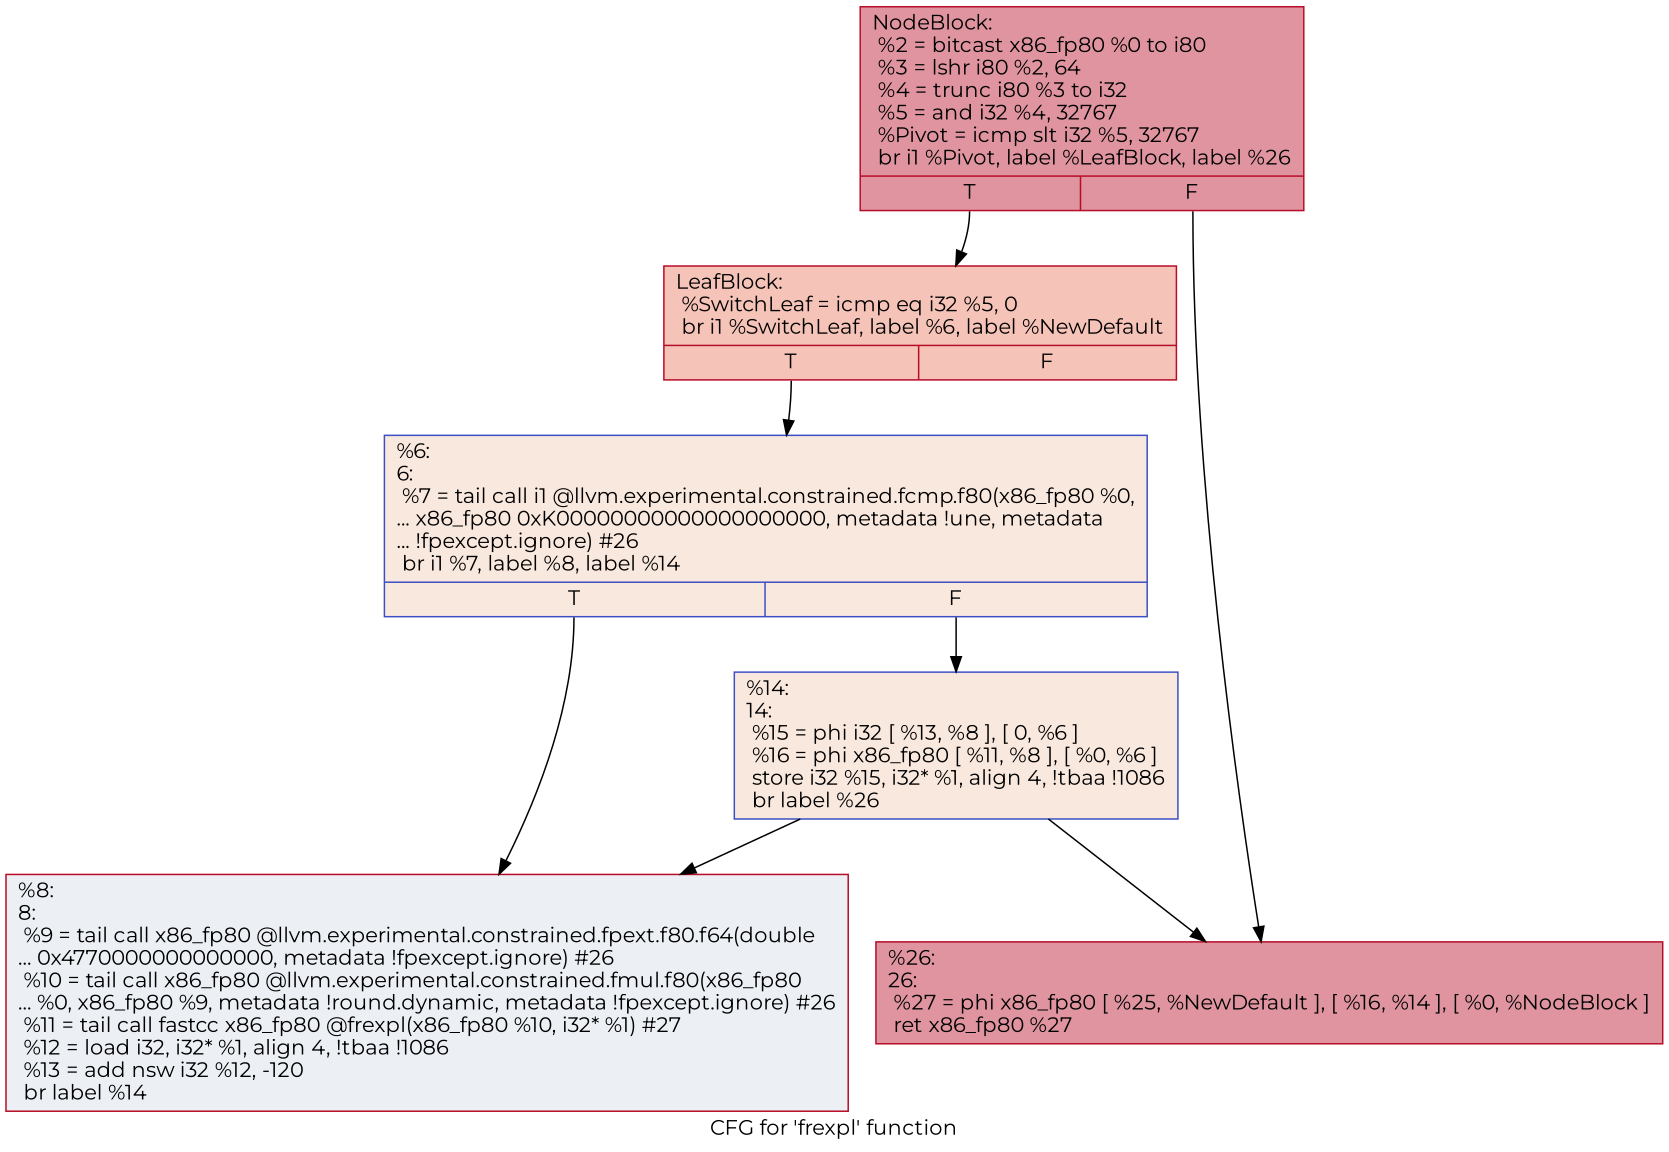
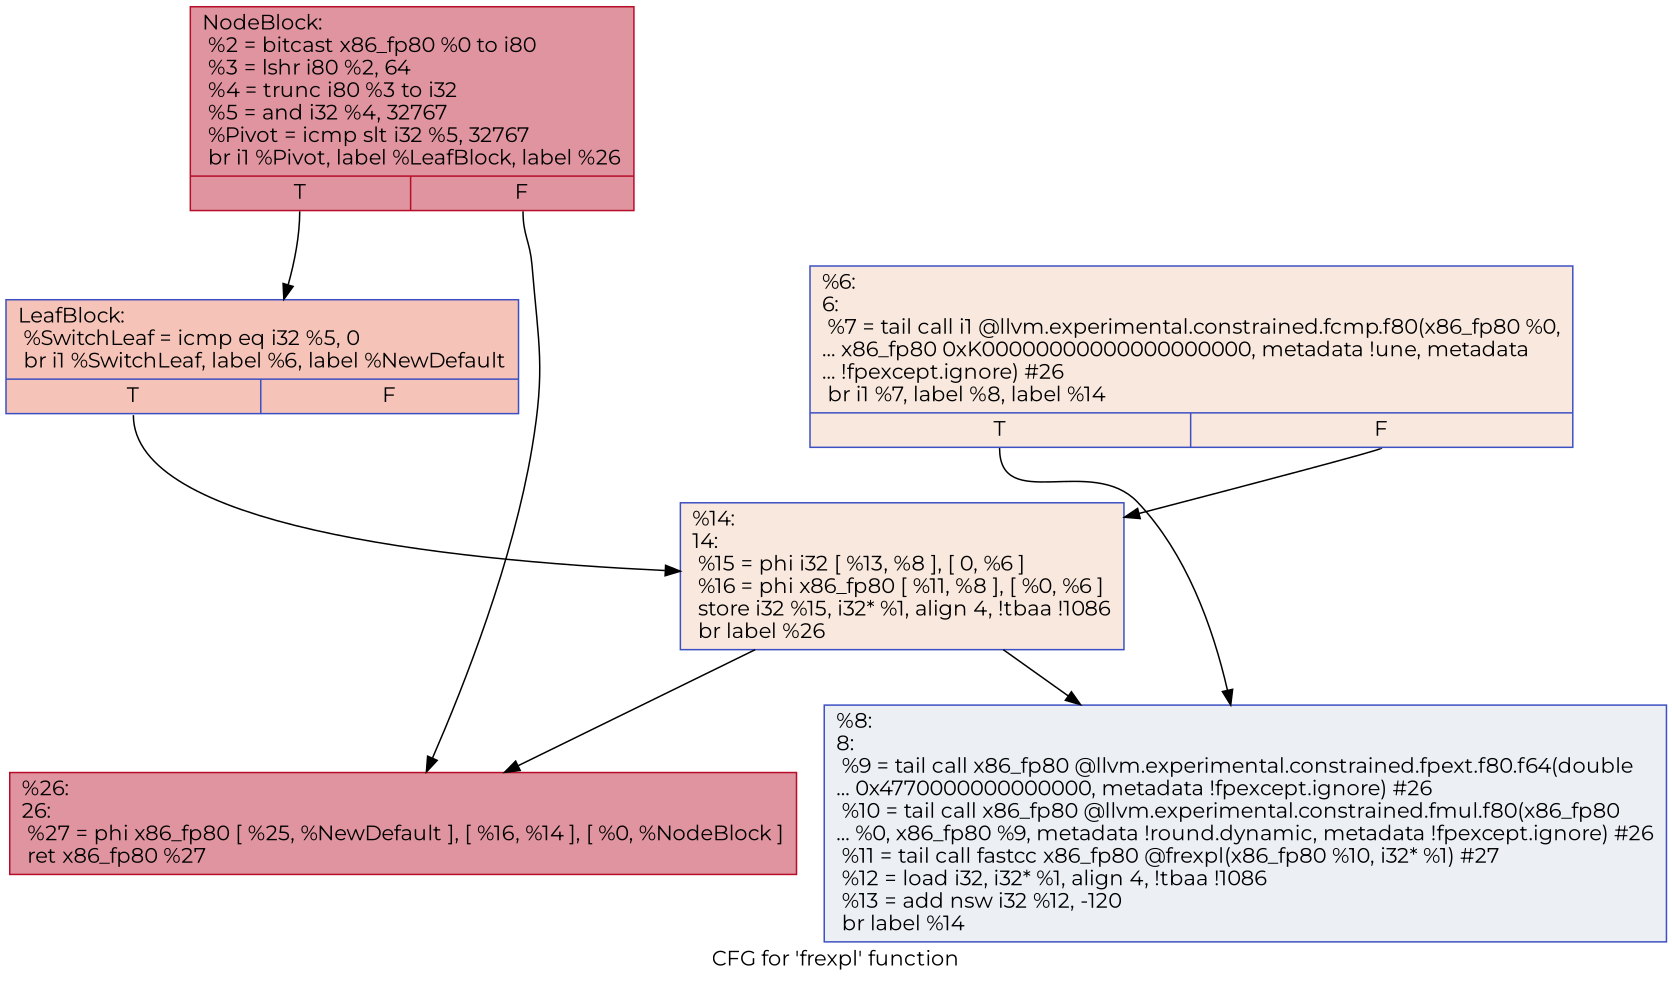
(920, 323) -> (262, 357)
(791, 400) -> (376, 542)
(427, 993) -> (1245, 823)
